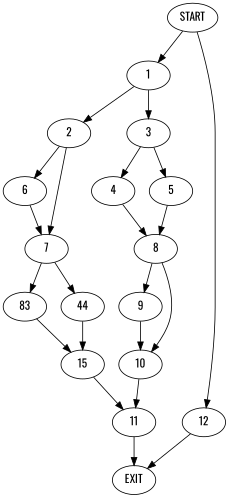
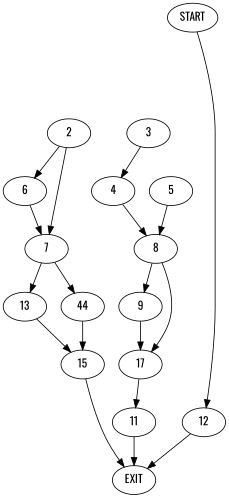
(149, 75) -> none
(158, 158) -> none
(25, 307) -> (25, 307)
(140, 364) -> (140, 364)
(106, 390) -> (99, 421)
